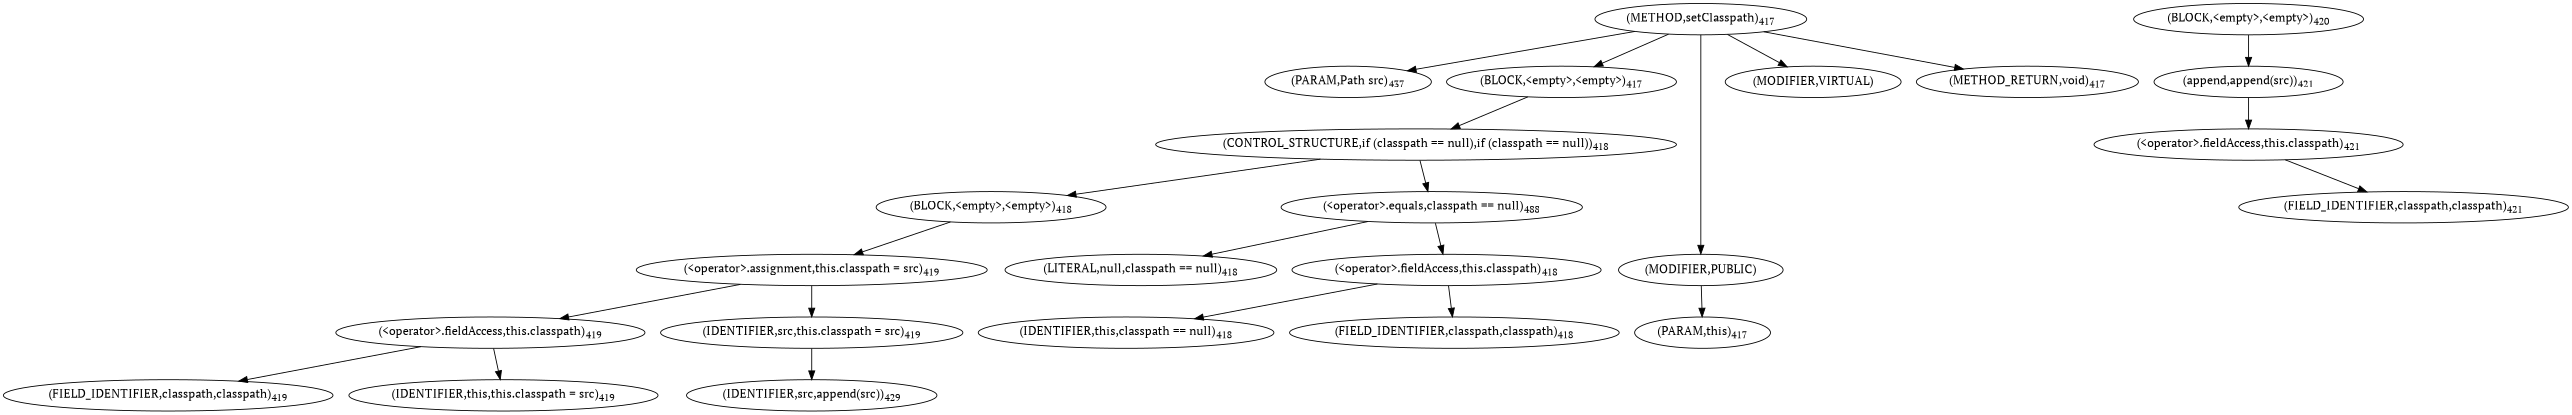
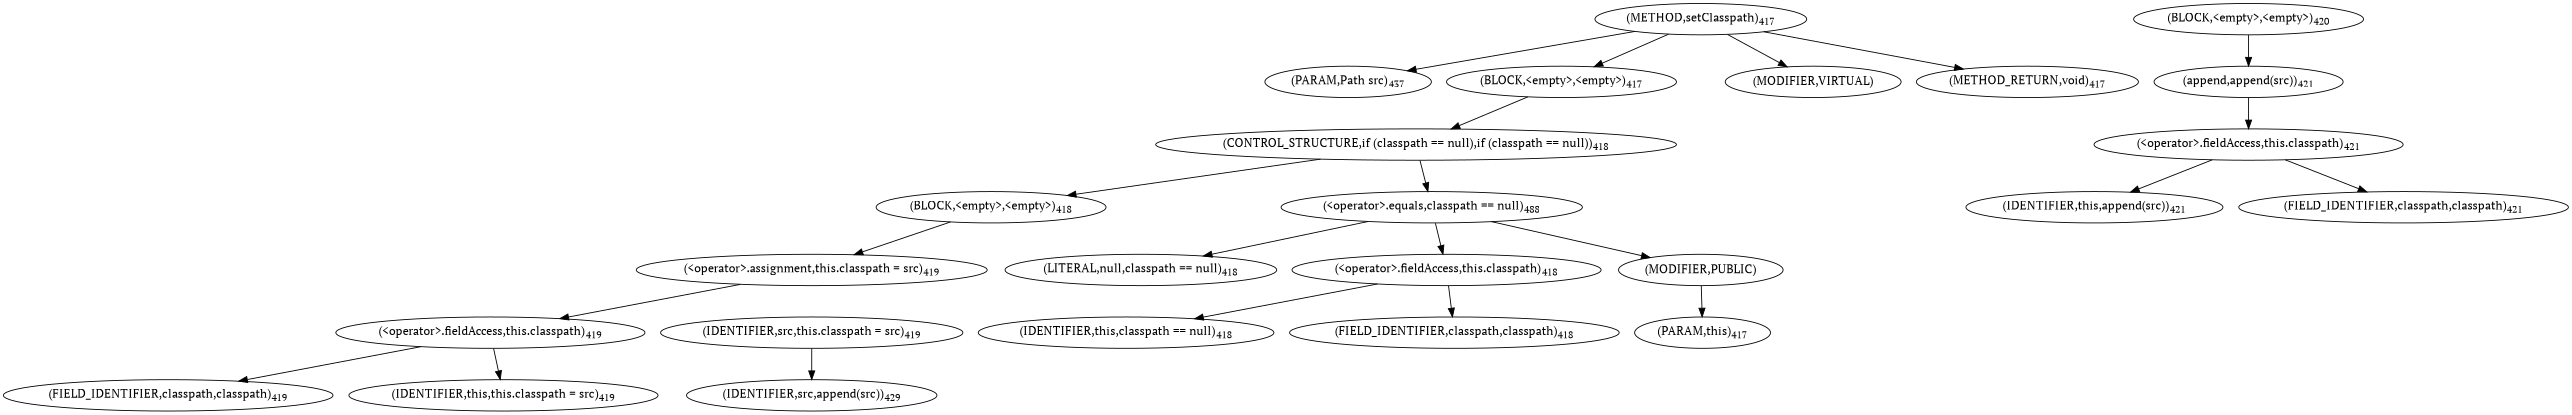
(1701, 140) -> (1566, 239)
none -> (2094, 207)
(812, 297) -> none
